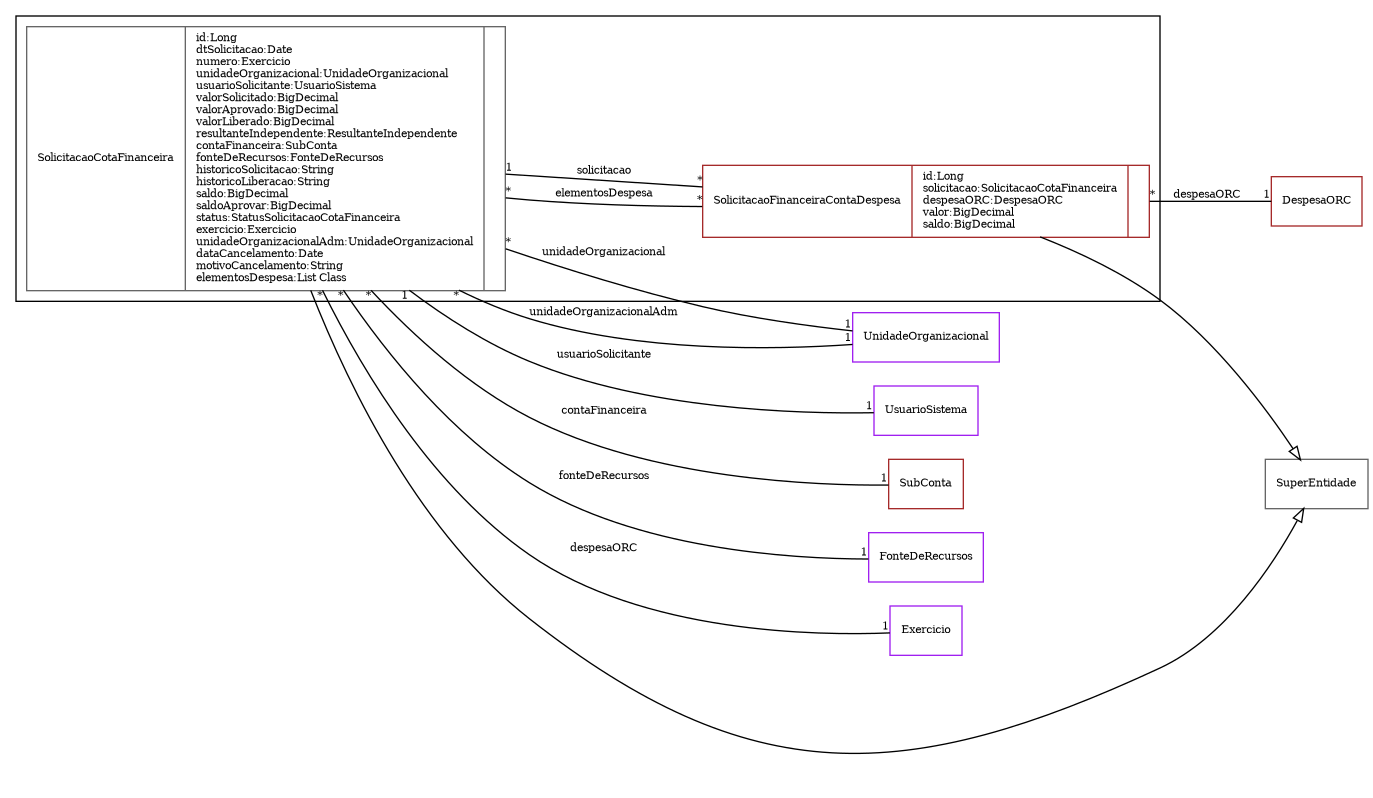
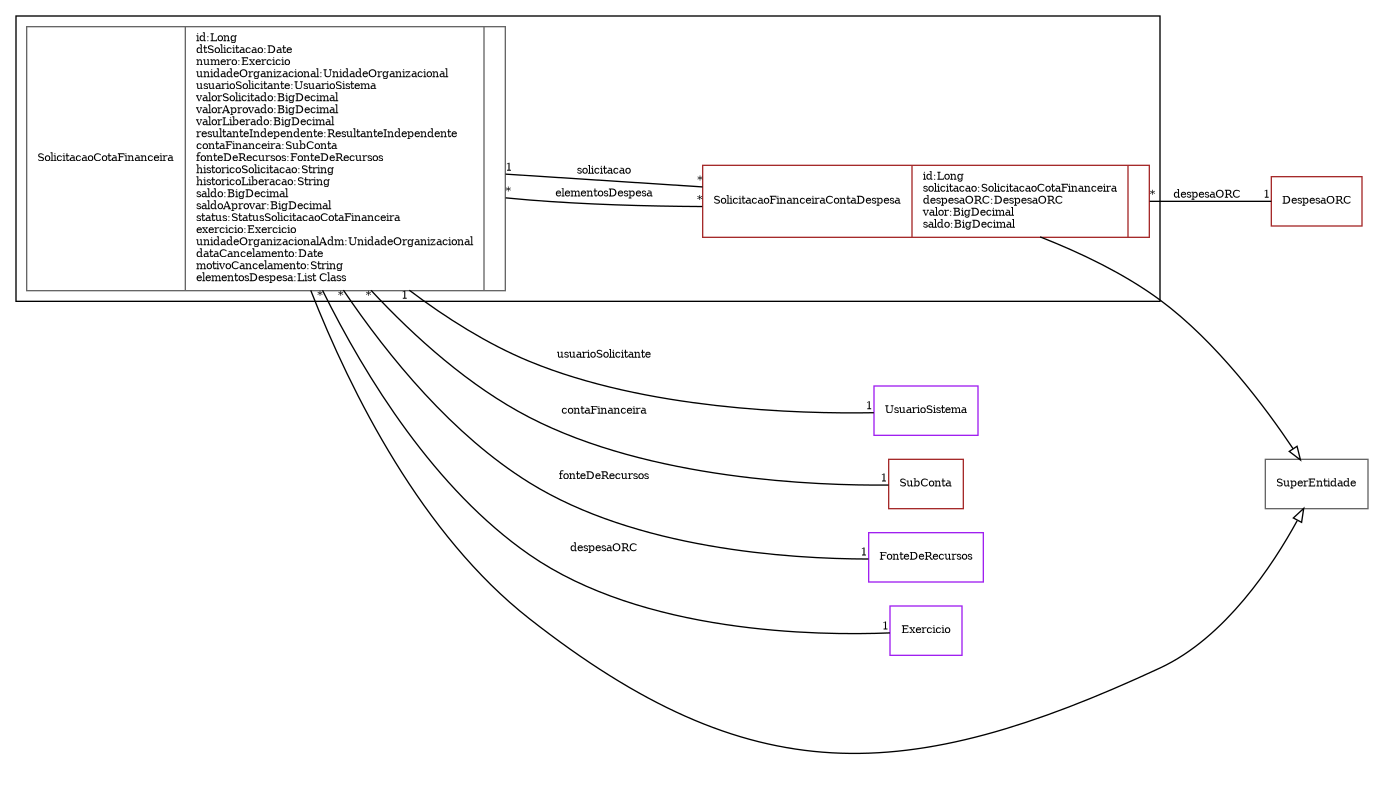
(926, 337) -> none
